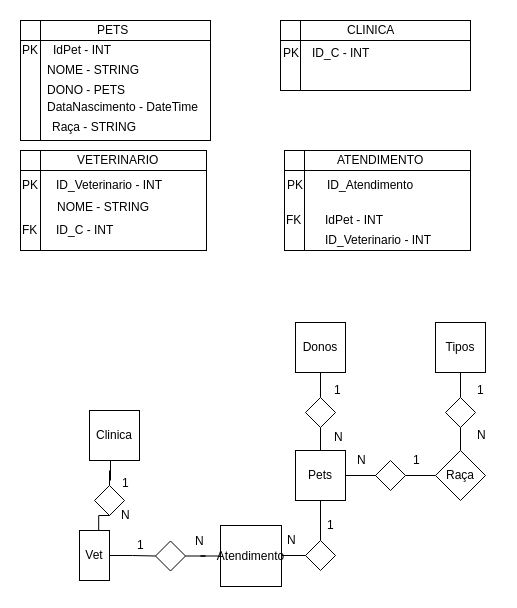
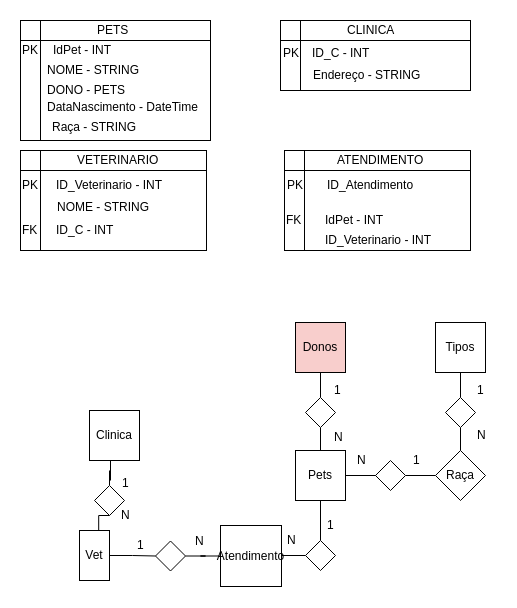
none -> (372, 76)
(321, 348) -> (321, 348)
